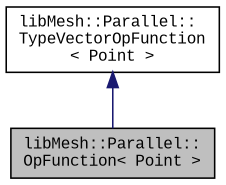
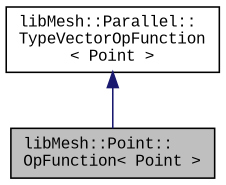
(113, 153) -> (113, 153)
